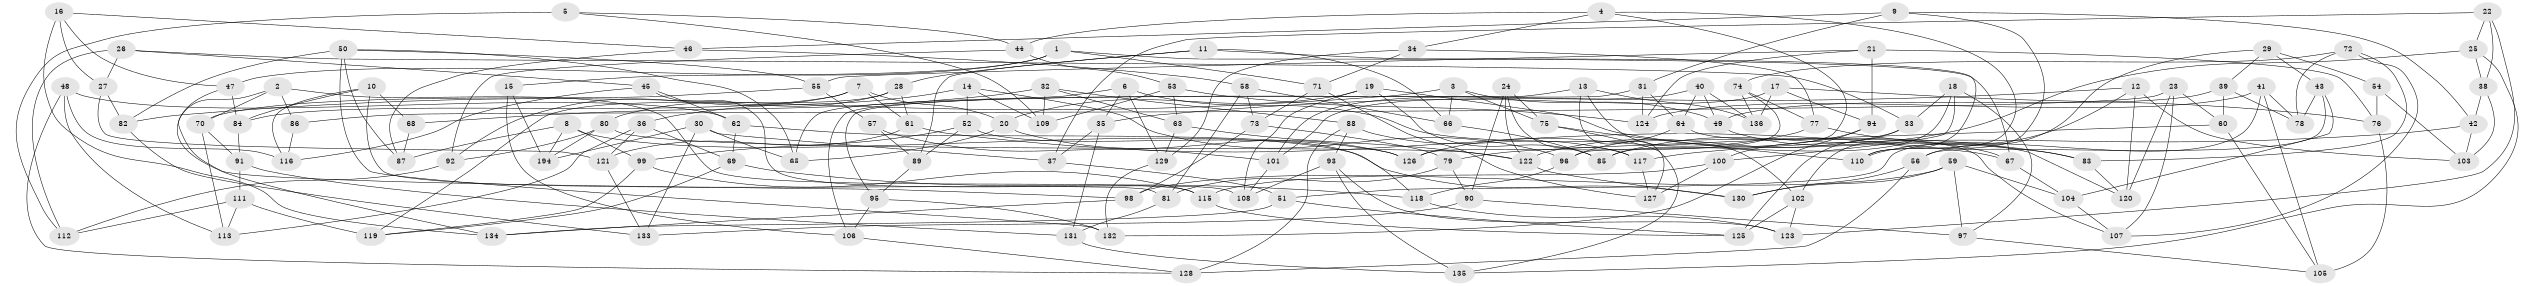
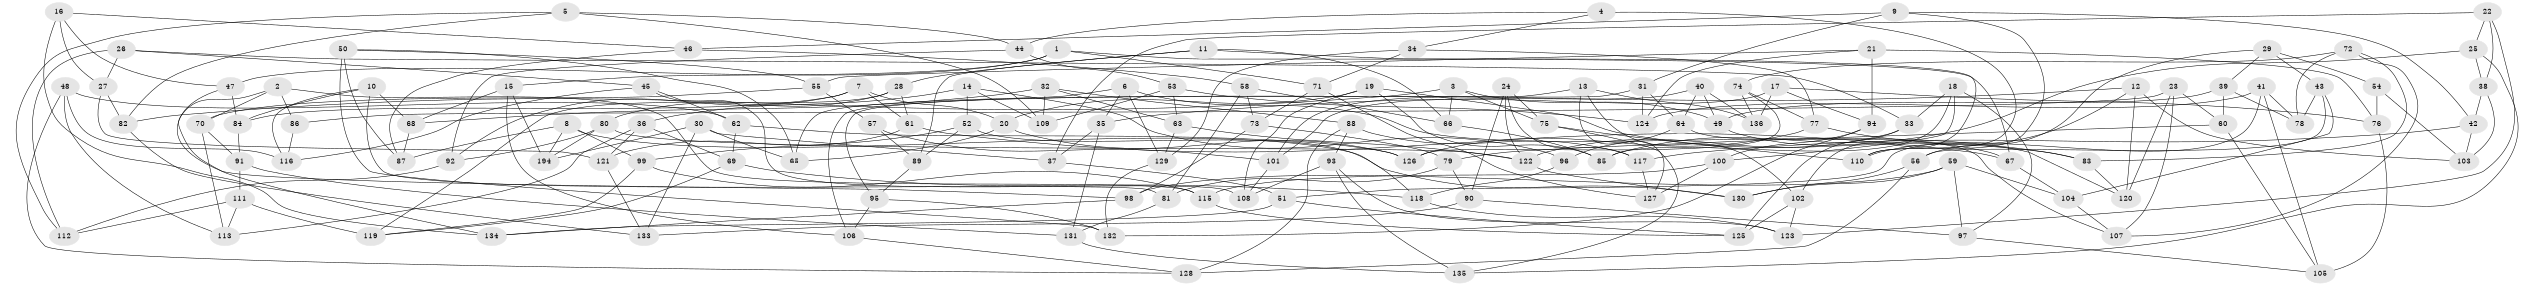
(227, 72) -> (331, 38)
none -> (460, 105)
(1840, 121) -> none
